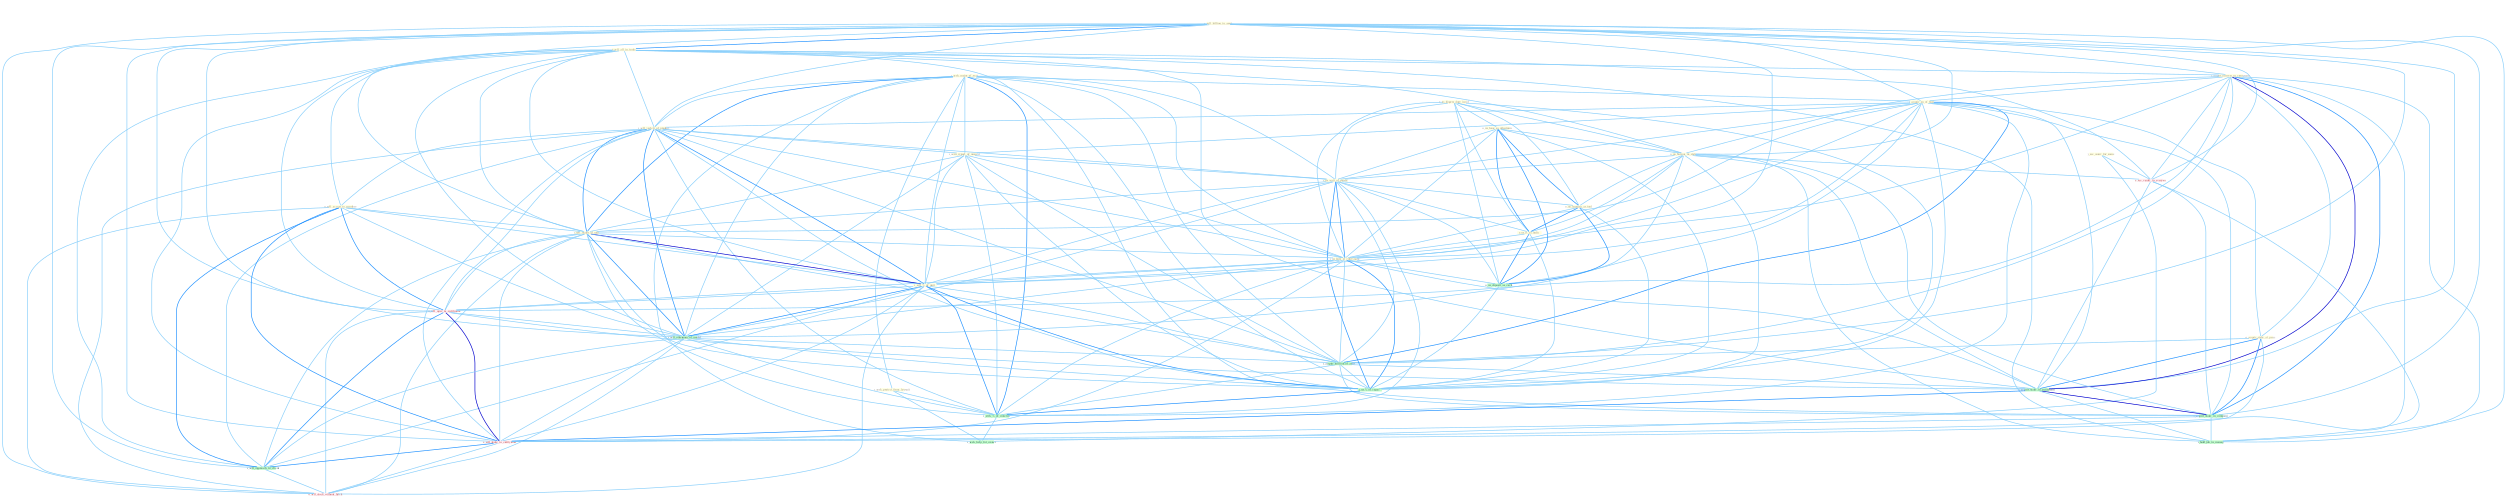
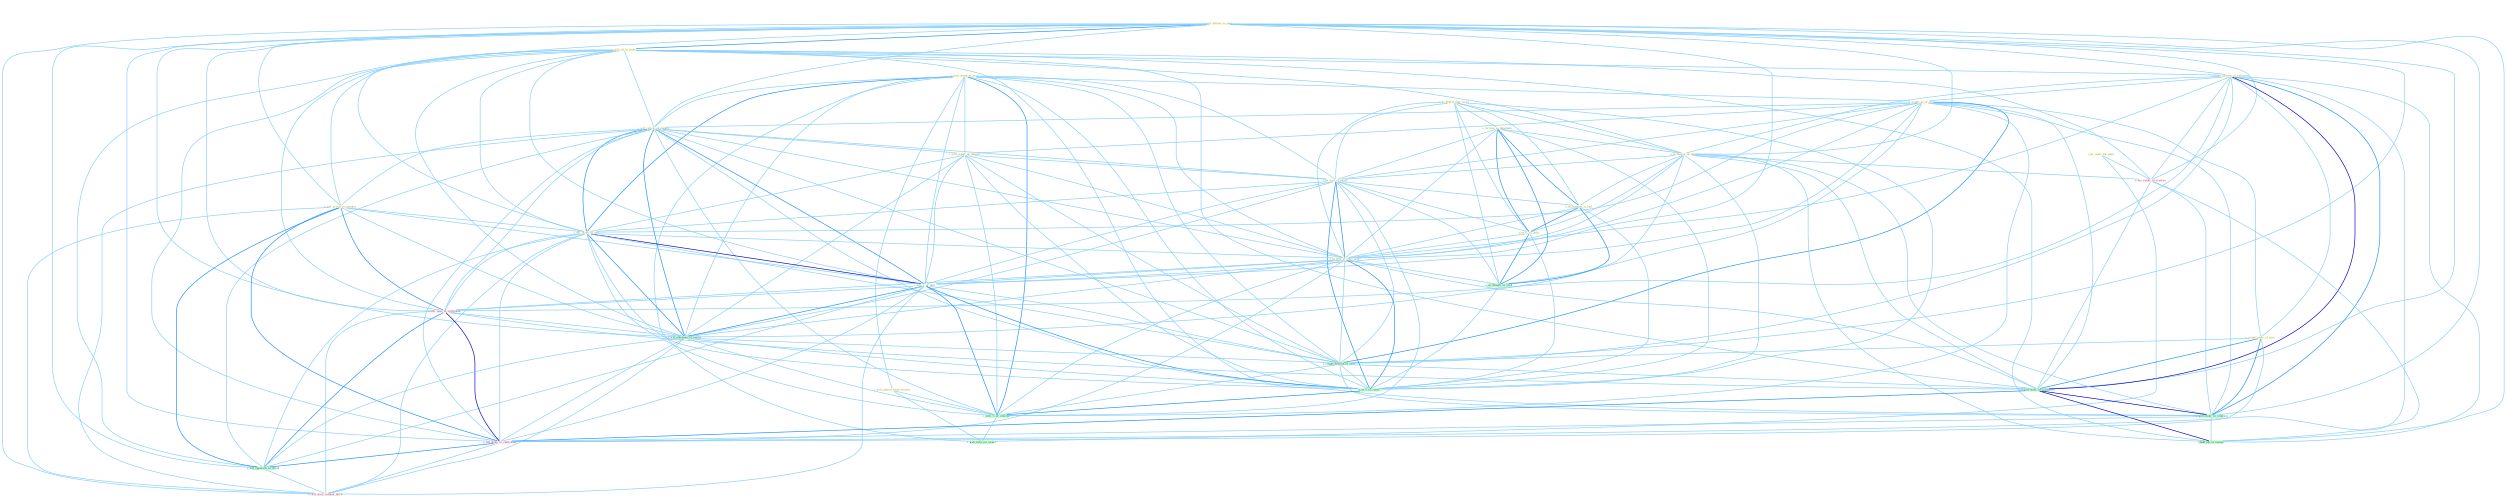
(1581, 31) -> (645, 31)
(1767, 363) -> none
(2103, 410) -> (2103, 410)
